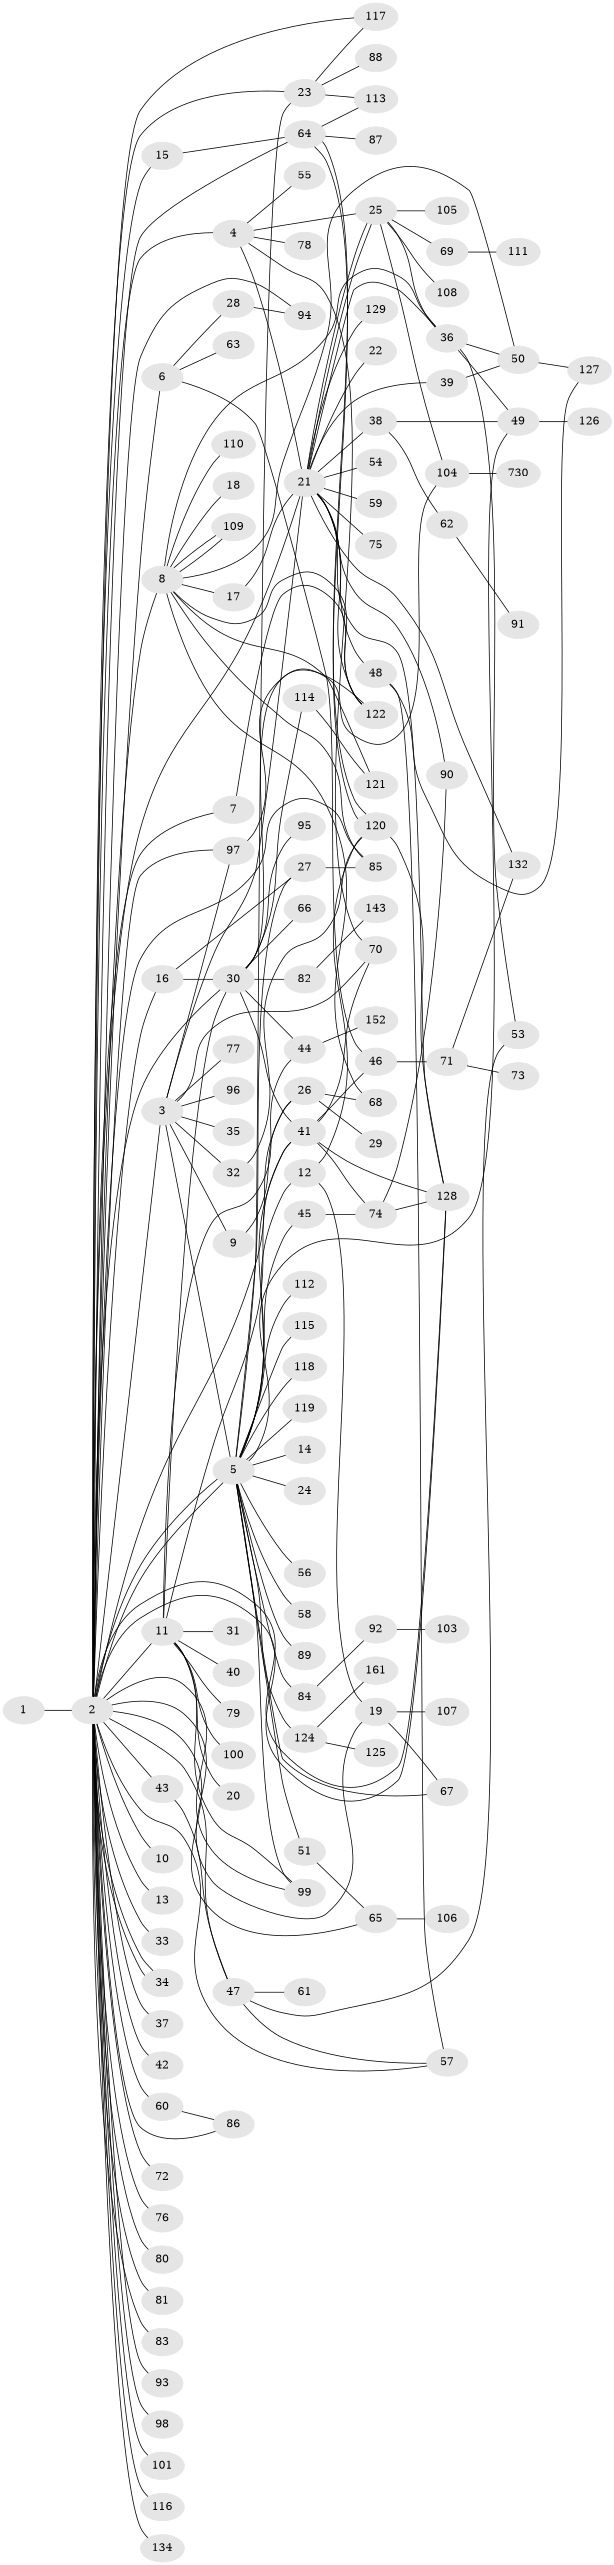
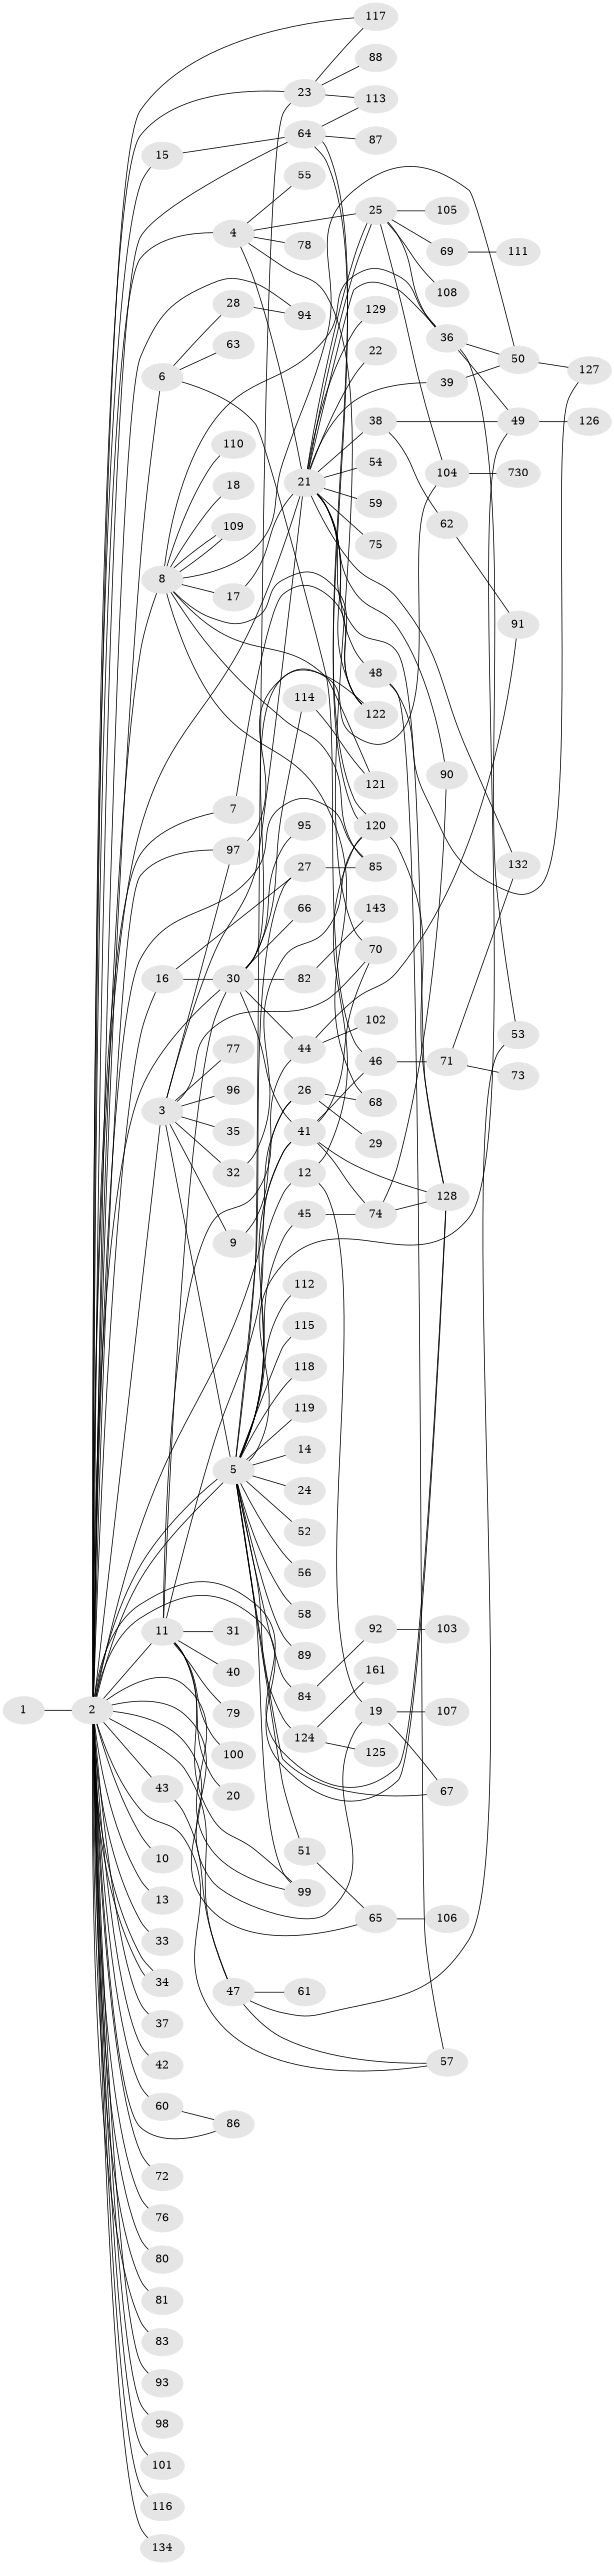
none -> (455, 874)
(376, 1021) -> (376, 1021)
none -> (305, 1532)
